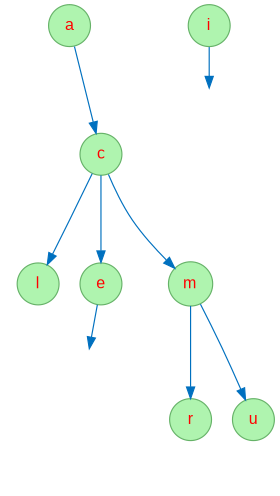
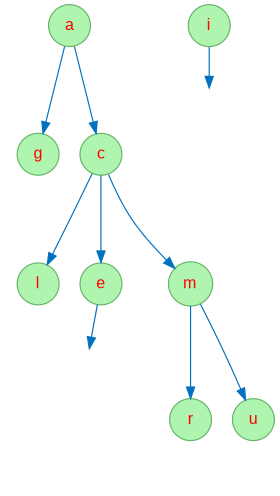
none -> (38, 154)
